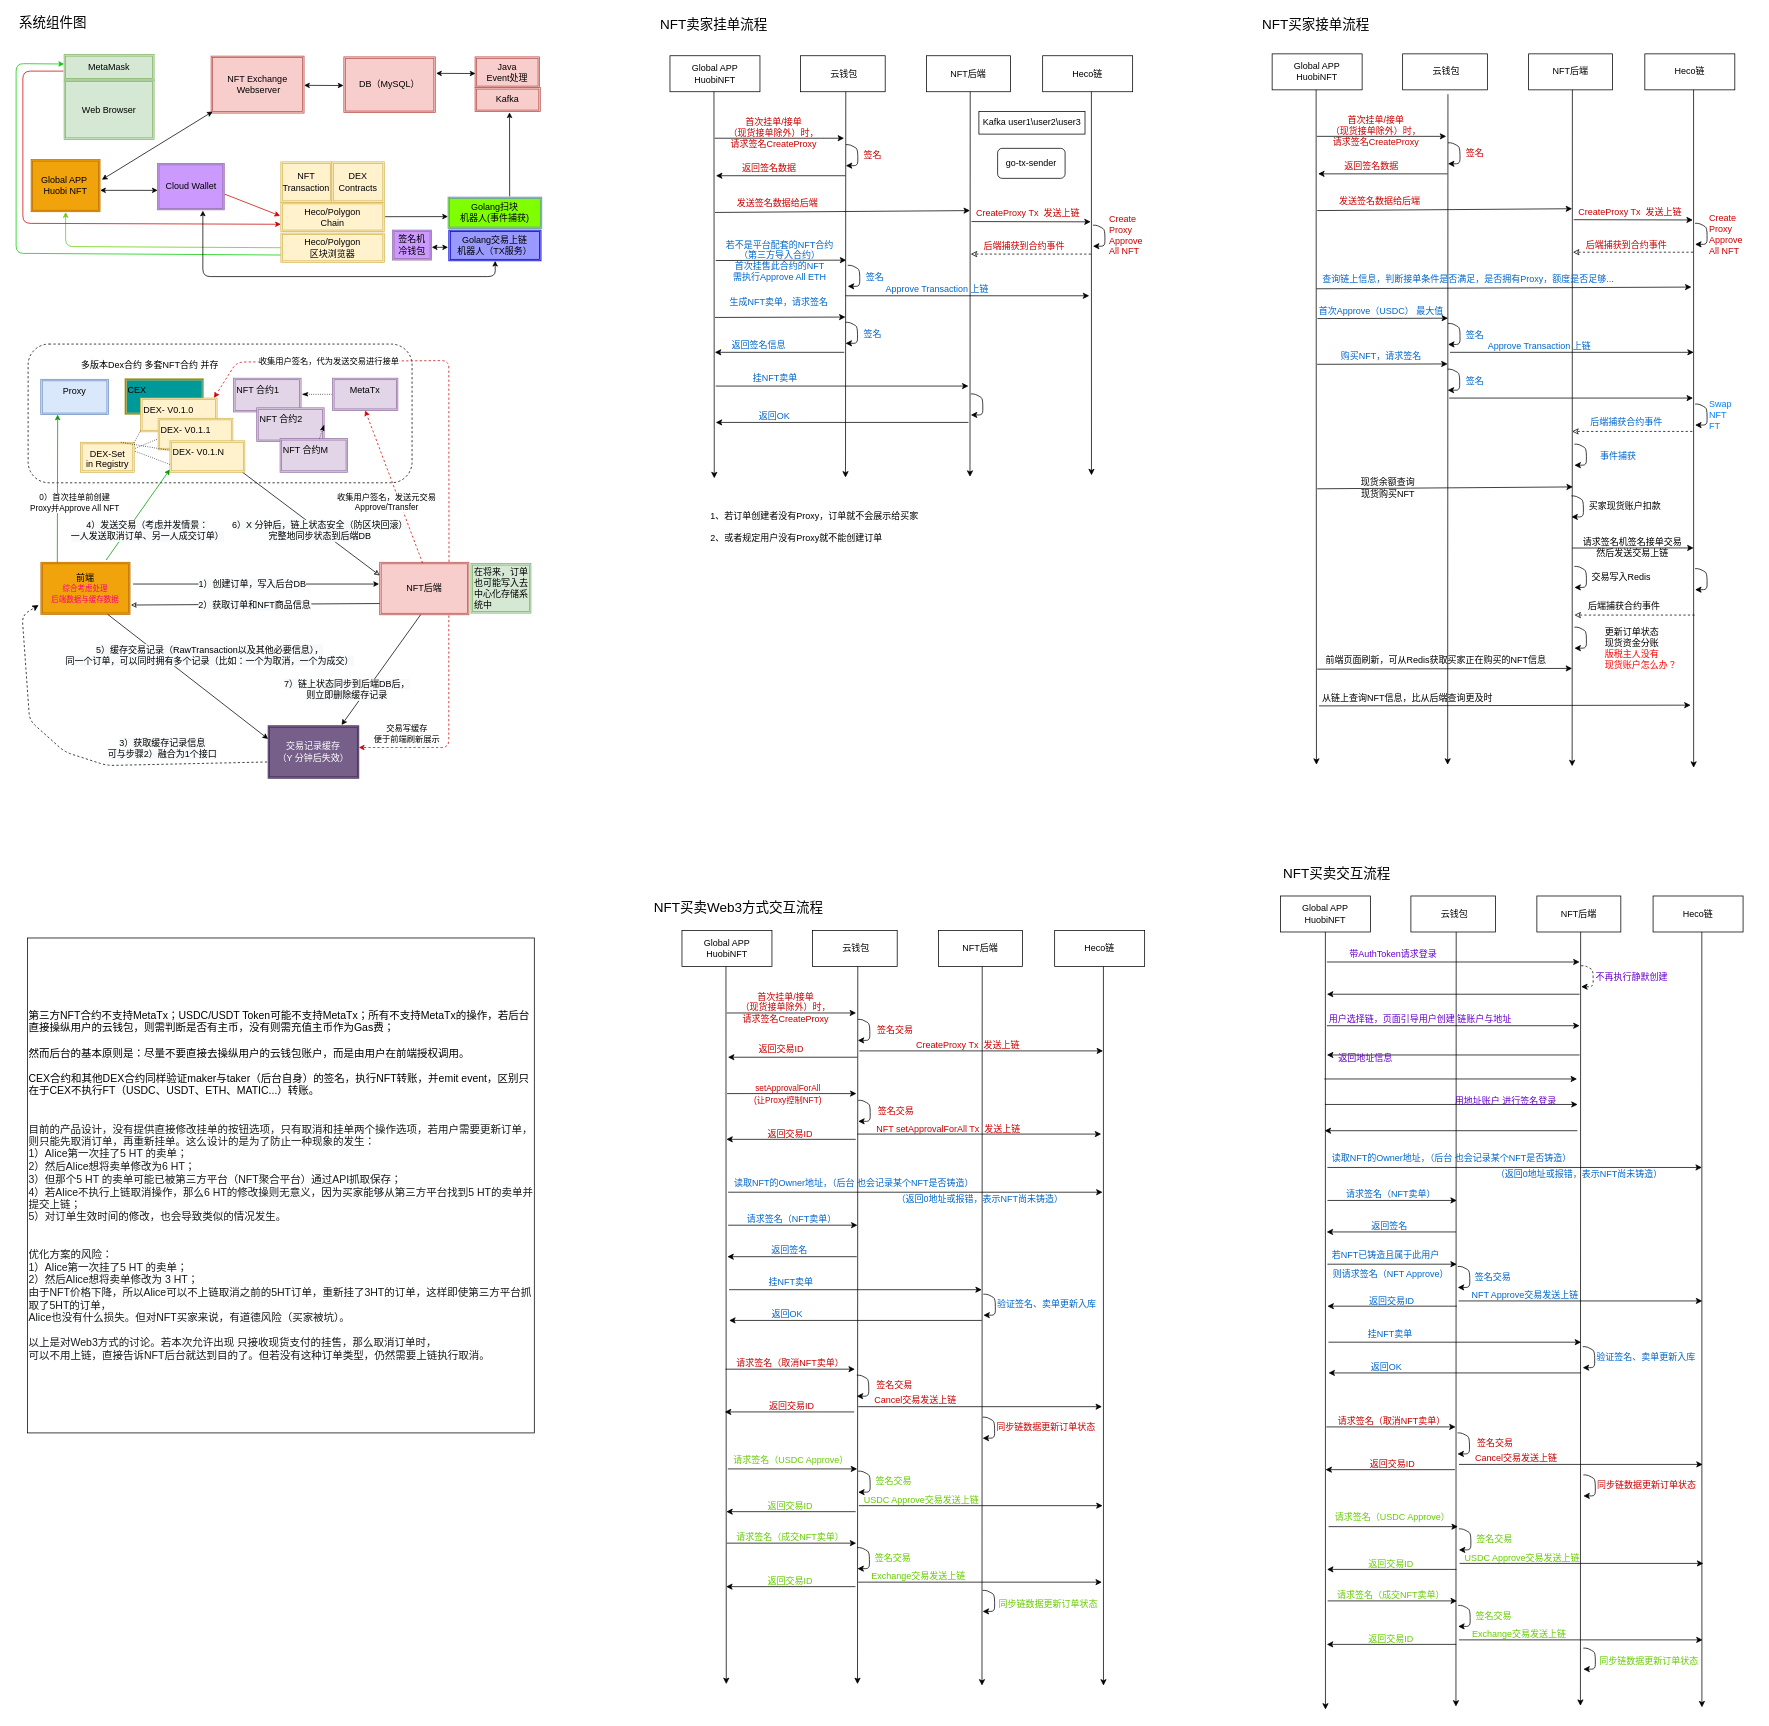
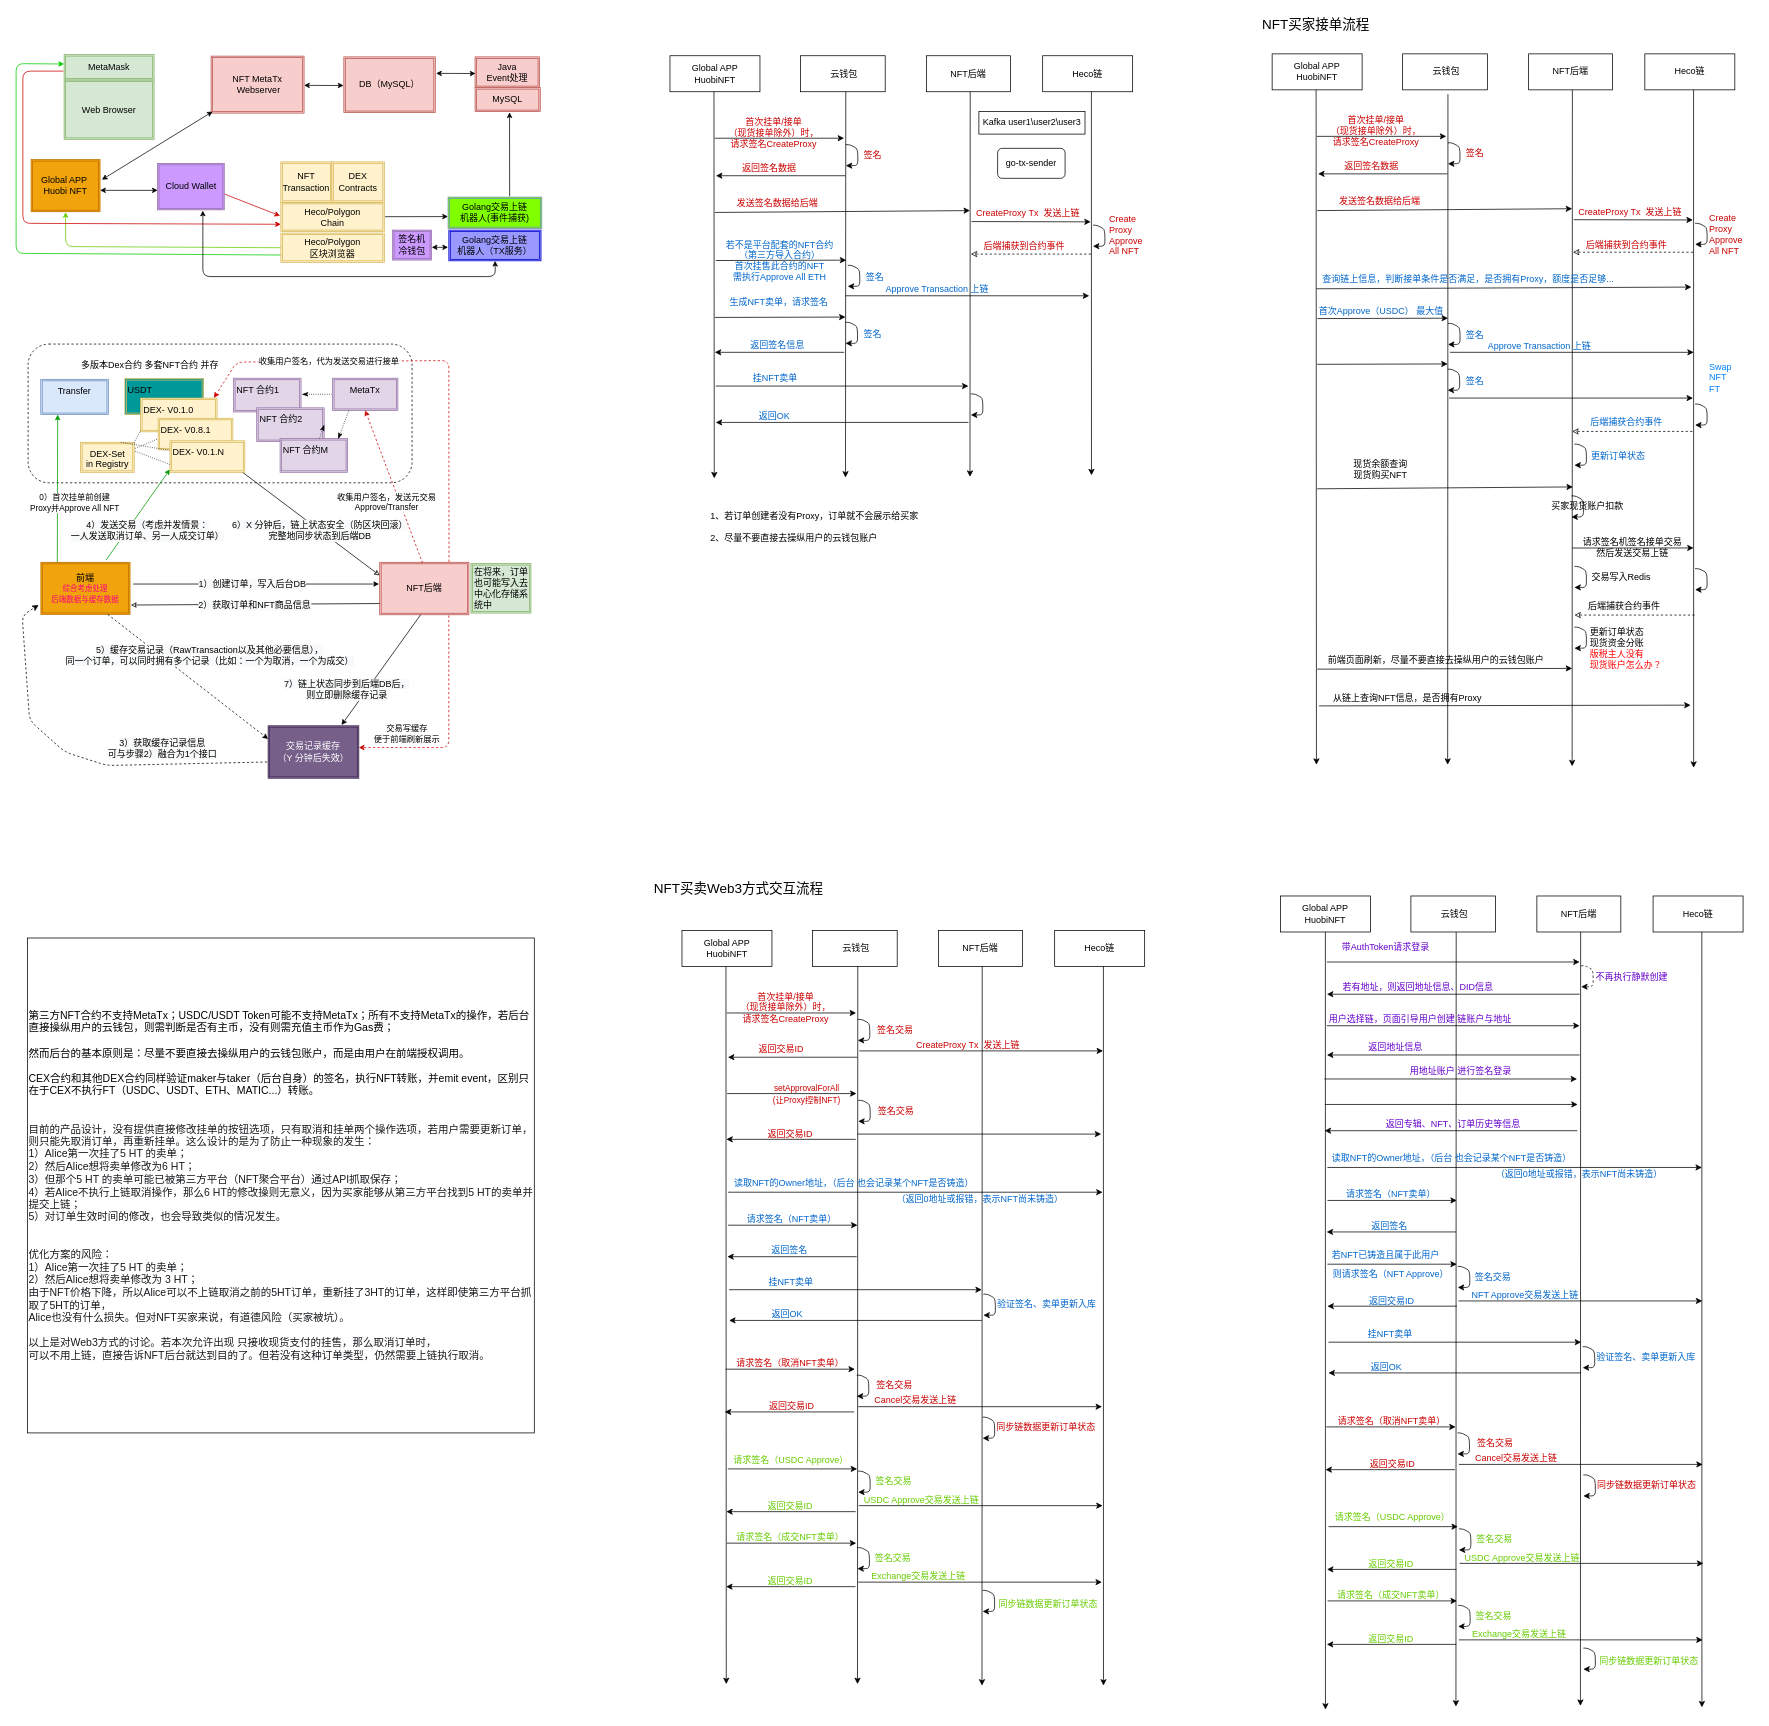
(53, 23) -> none
(713, 24) -> none
(258, 84) -> (258, 84)
(508, 99) -> (508, 99)
(495, 213) -> (495, 213)
(759, 345) -> (777, 345)
(1381, 357) -> none
(75, 391) -> (75, 391)
(135, 391) -> (138, 391)
(1723, 415) -> (1723, 377)
(185, 430) -> (185, 430)
none -> (341, 432)
(1619, 456) -> (1619, 456)
(1388, 488) -> (1380, 469)
(1625, 506) -> (1587, 506)
(816, 527) -> (816, 527)
(1644, 648) -> (1629, 648)
(1436, 660) -> (1436, 660)
(1408, 699) -> (1408, 699)
(218, 700) -> (218, 700)
(1337, 873) -> none
(738, 908) -> (738, 889)
(1393, 954) -> (1386, 947)
none -> (1418, 987)
(1365, 1059) -> (1395, 1047)
(788, 1094) -> (807, 1094)
(1506, 1101) -> (1461, 1071)
none -> (1453, 1124)
(949, 1129) -> none
